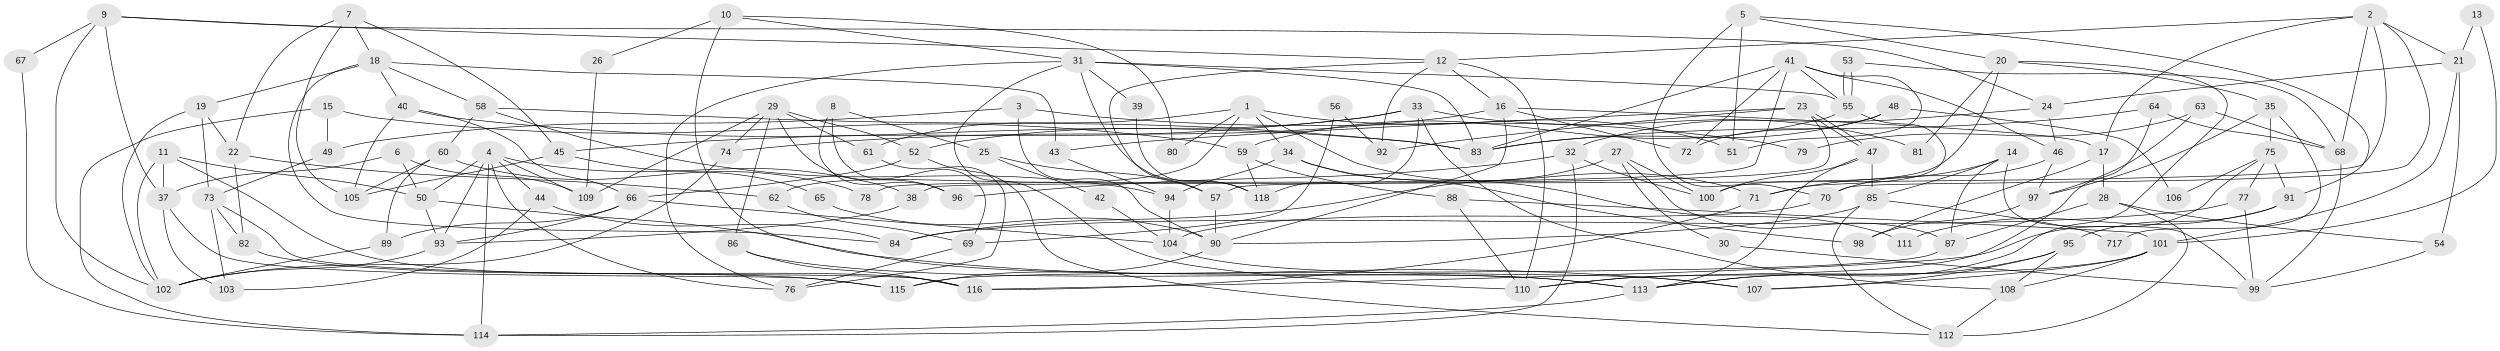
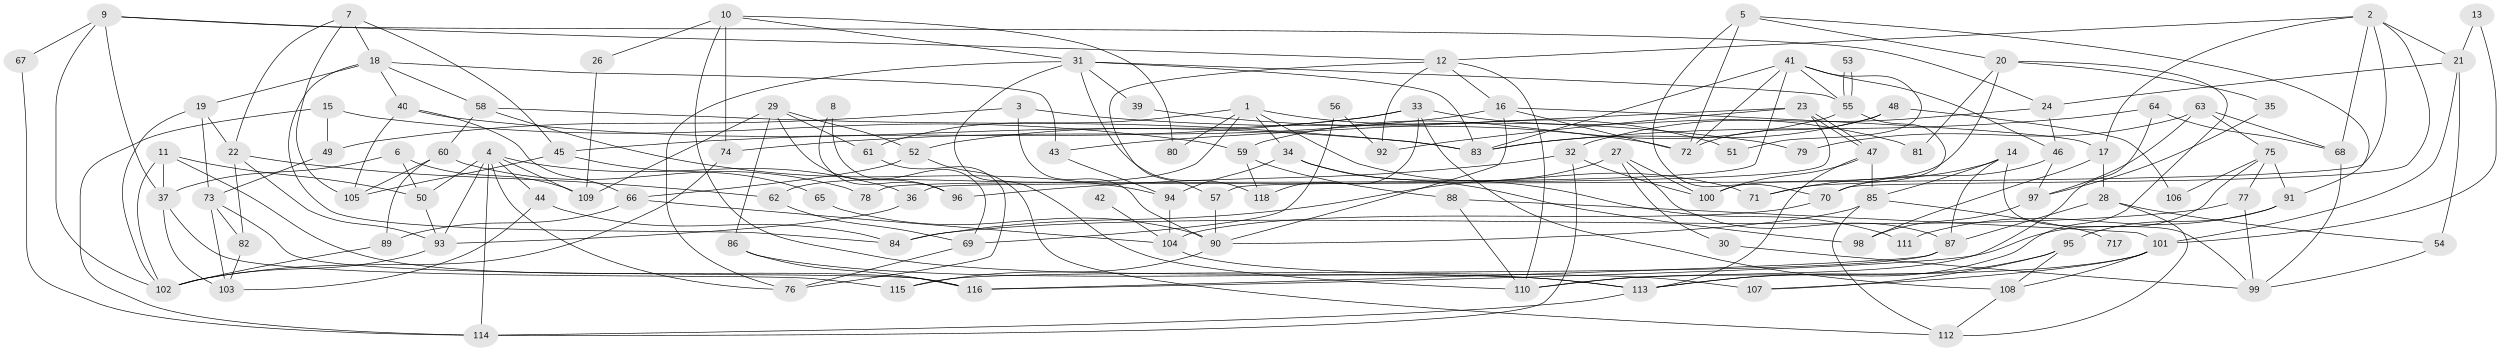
(2099, 74) -> none
(1738, 84) -> (1717, 78)
(2270, 125) -> (2227, 125)
(749, 130) -> (726, 84)
(984, 153) -> none
(1156, 170) -> (1413, 126)
(912, 198) -> (912, 198)
(2314, 207) -> none
(551, 225) -> (327, 217)
(1426, 264) -> (1465, 276)
(1086, 272) -> none
(569, 273) -> (235, 267)
